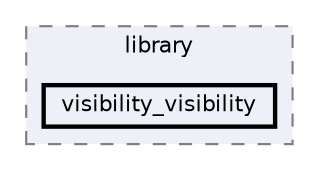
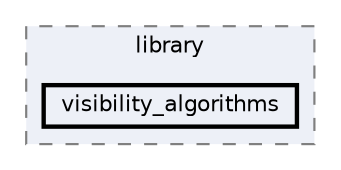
(159, 106) -> (170, 106)
